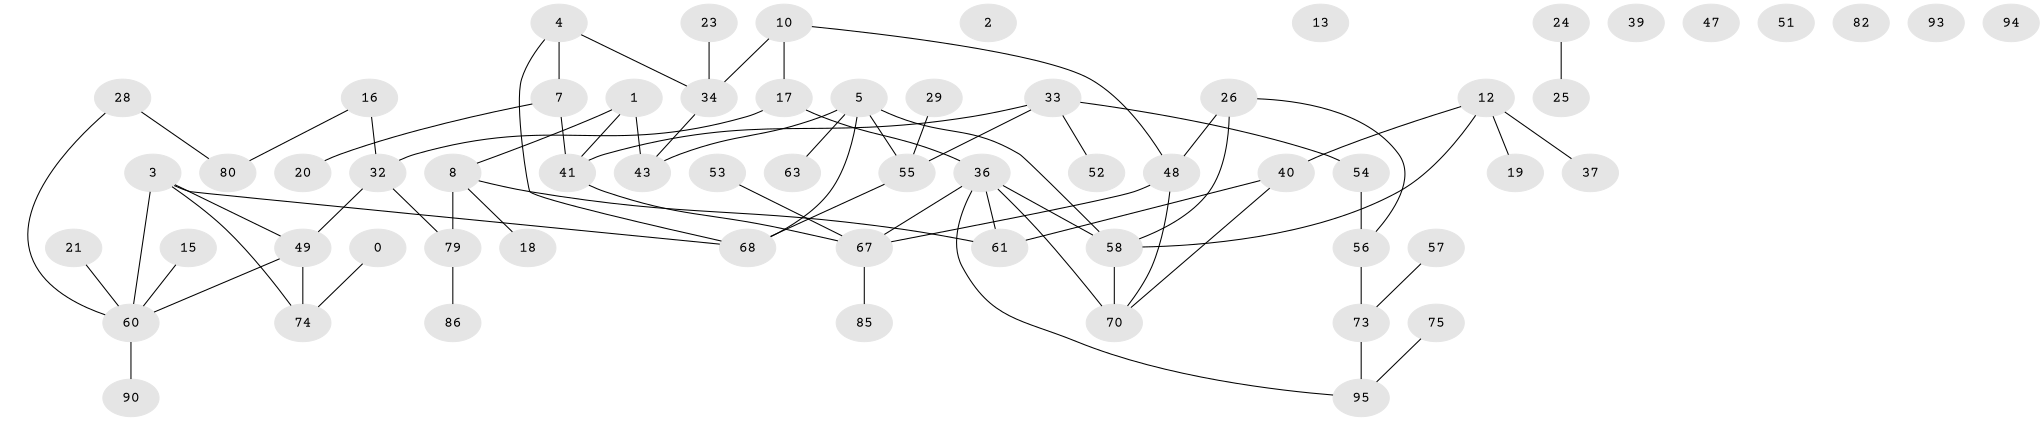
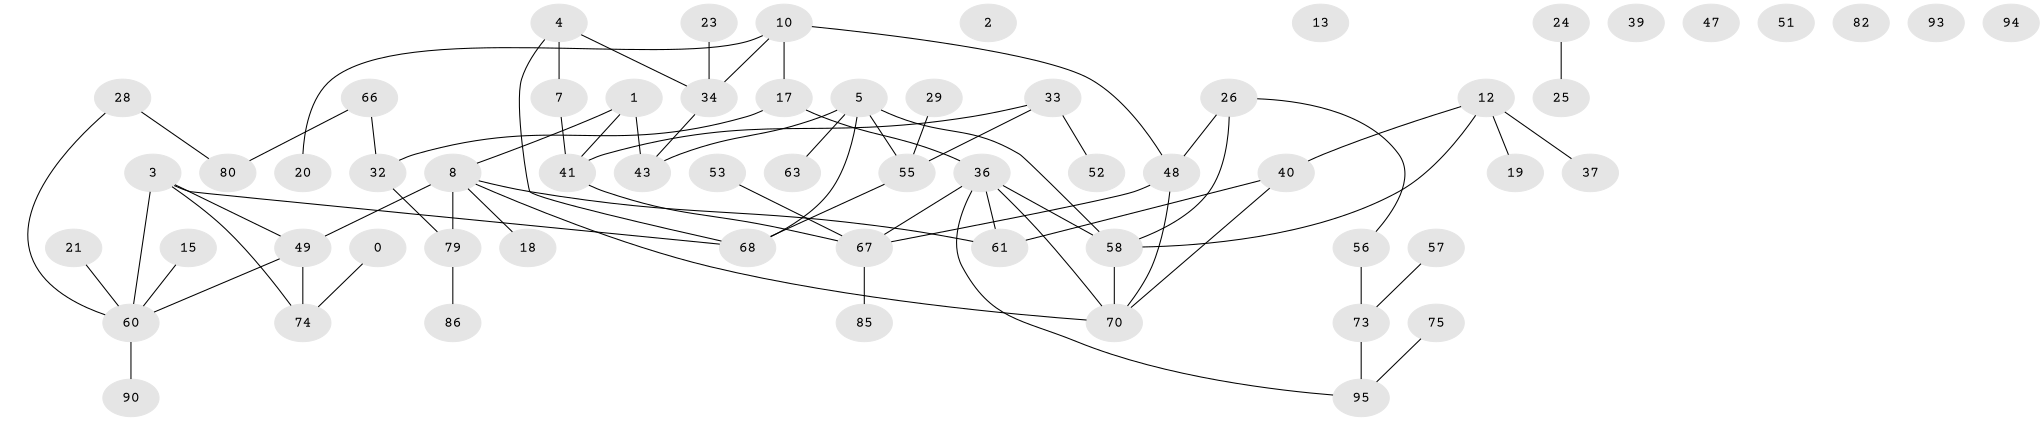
(369, 98) -> (369, 98)
(427, 128) -> (504, 48)
(1361, 173) -> none
(337, 214) -> (388, 205)
none -> (775, 280)
